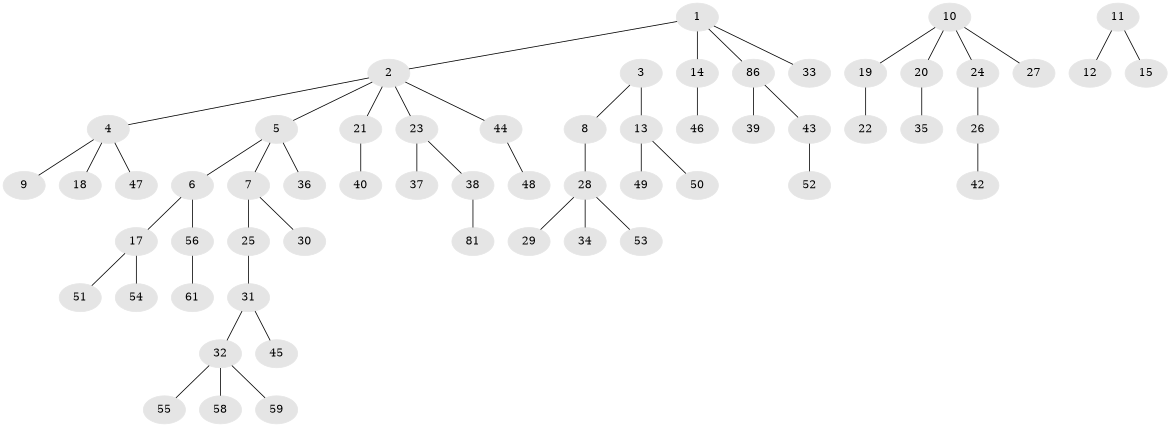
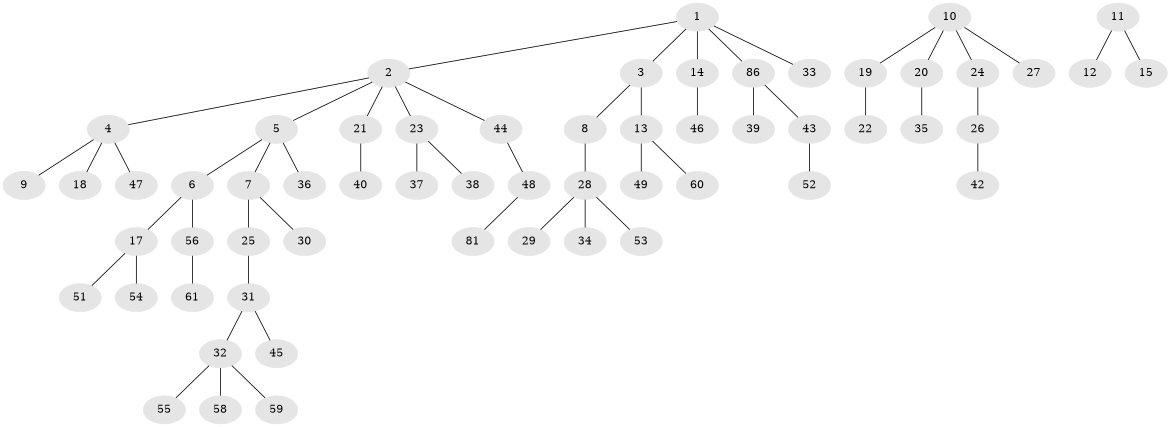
none -> (669, 45)
(697, 185) -> (697, 185)
(473, 214) -> (501, 213)
